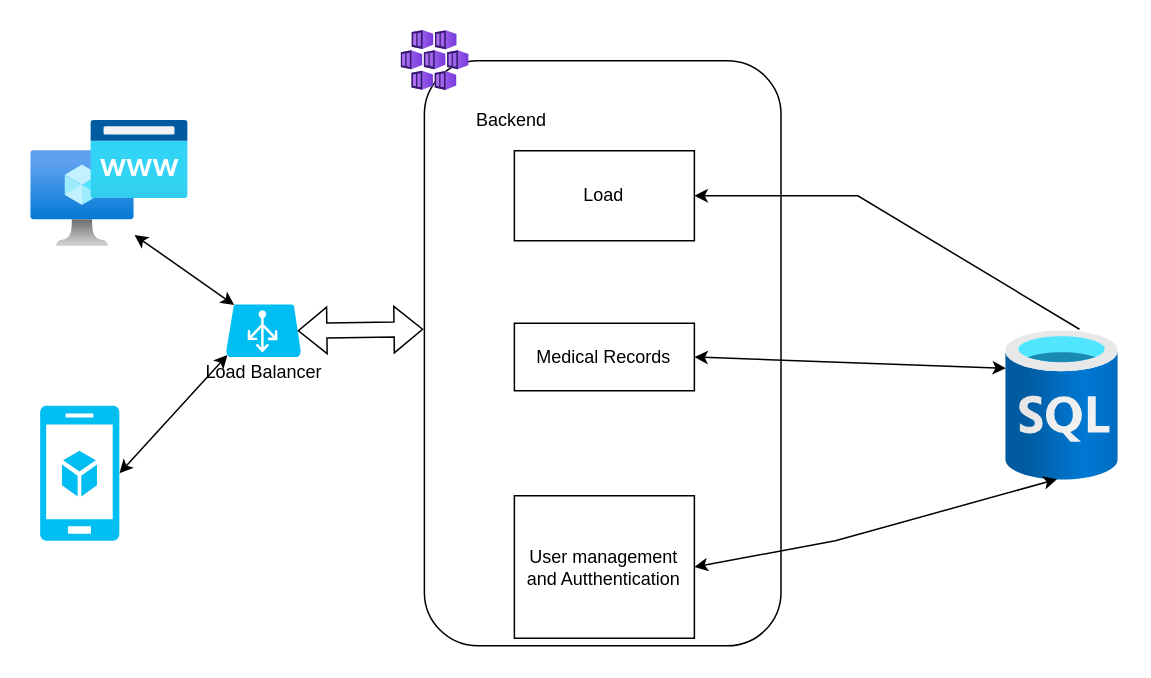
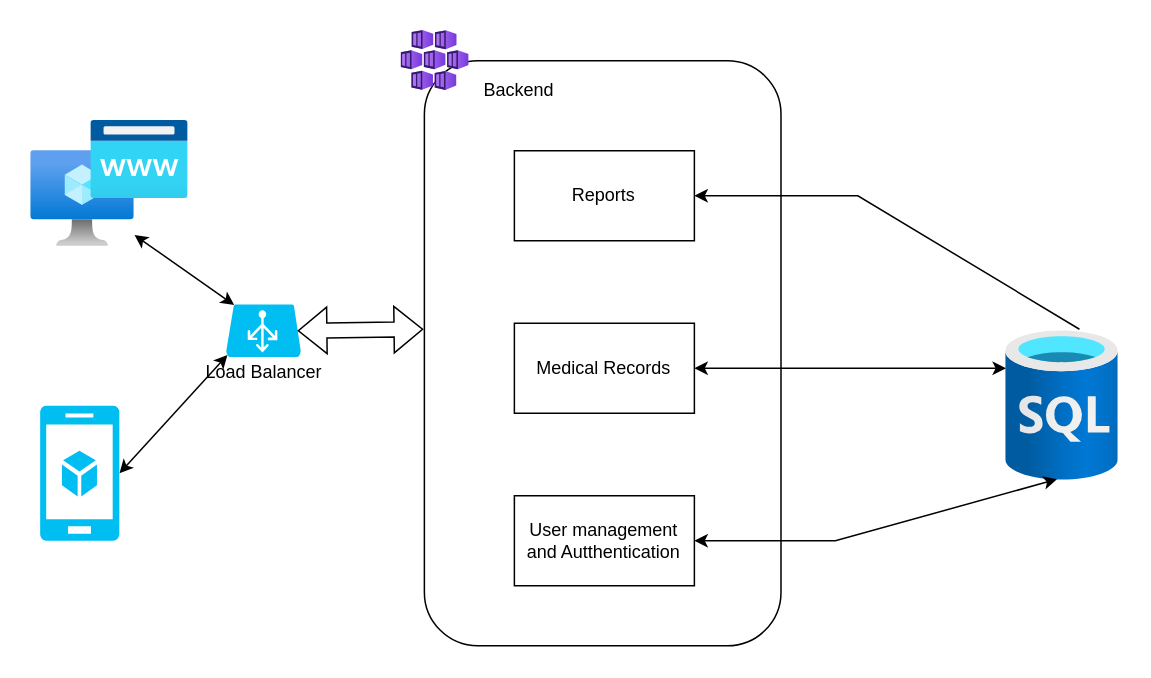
(511, 121) -> (518, 91)
(604, 196) -> (604, 196)
(604, 357) -> (604, 368)
(604, 567) -> (604, 541)
